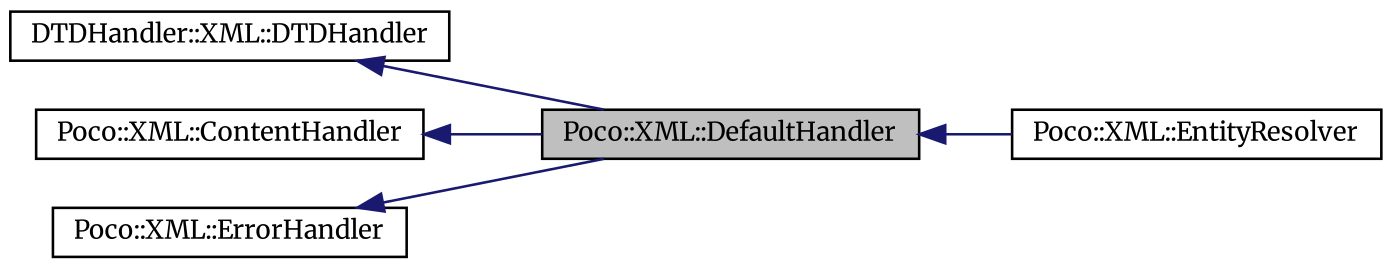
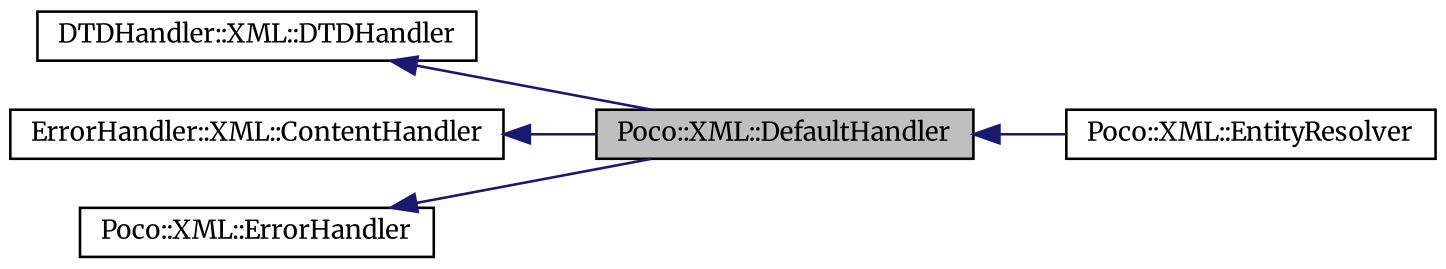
(230, 134) -> (257, 134)
